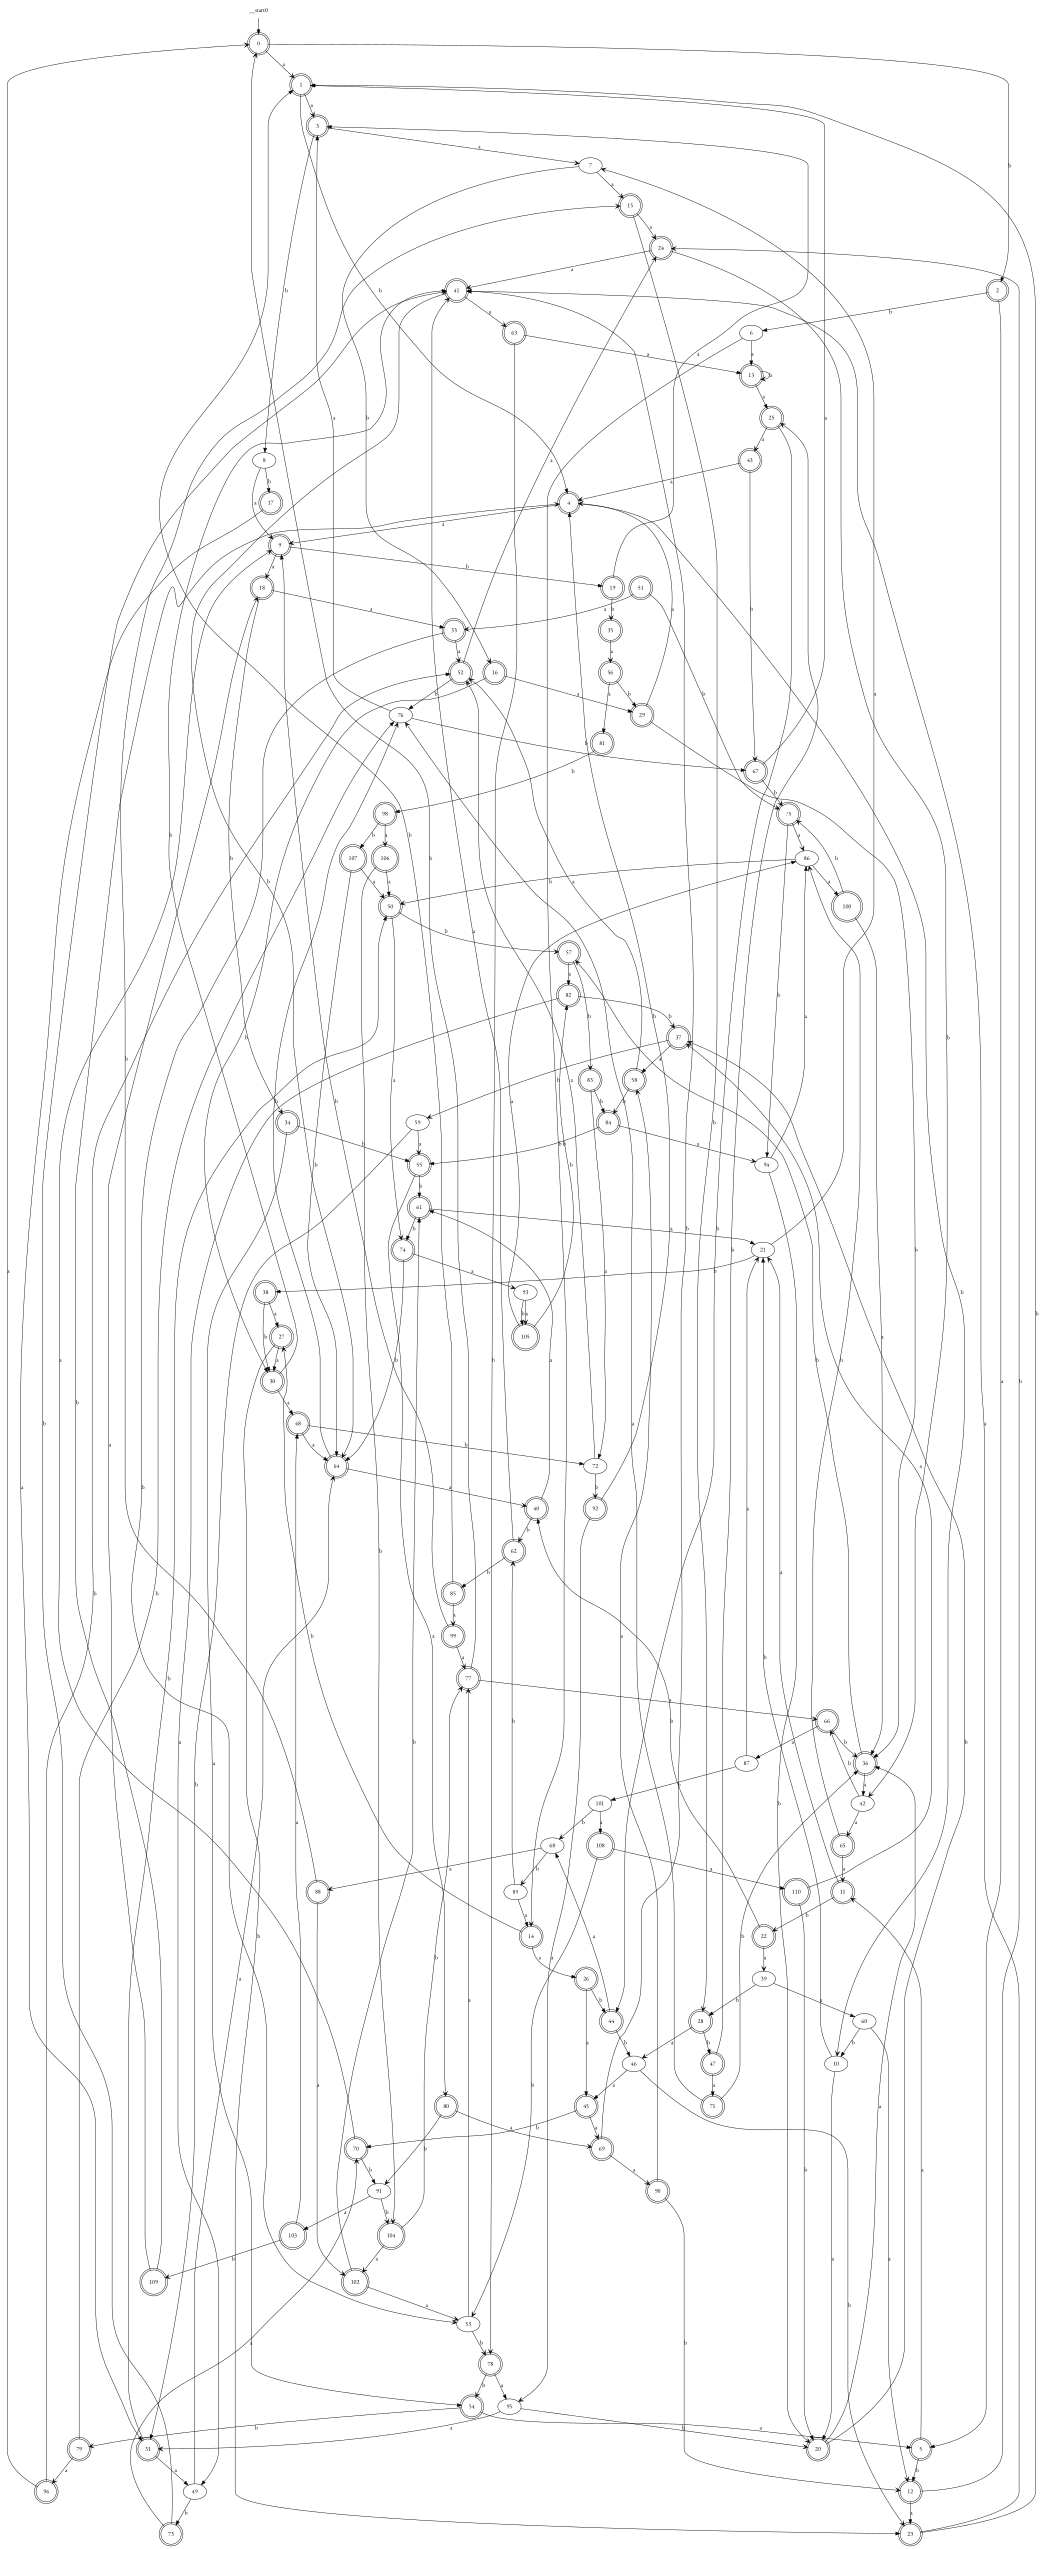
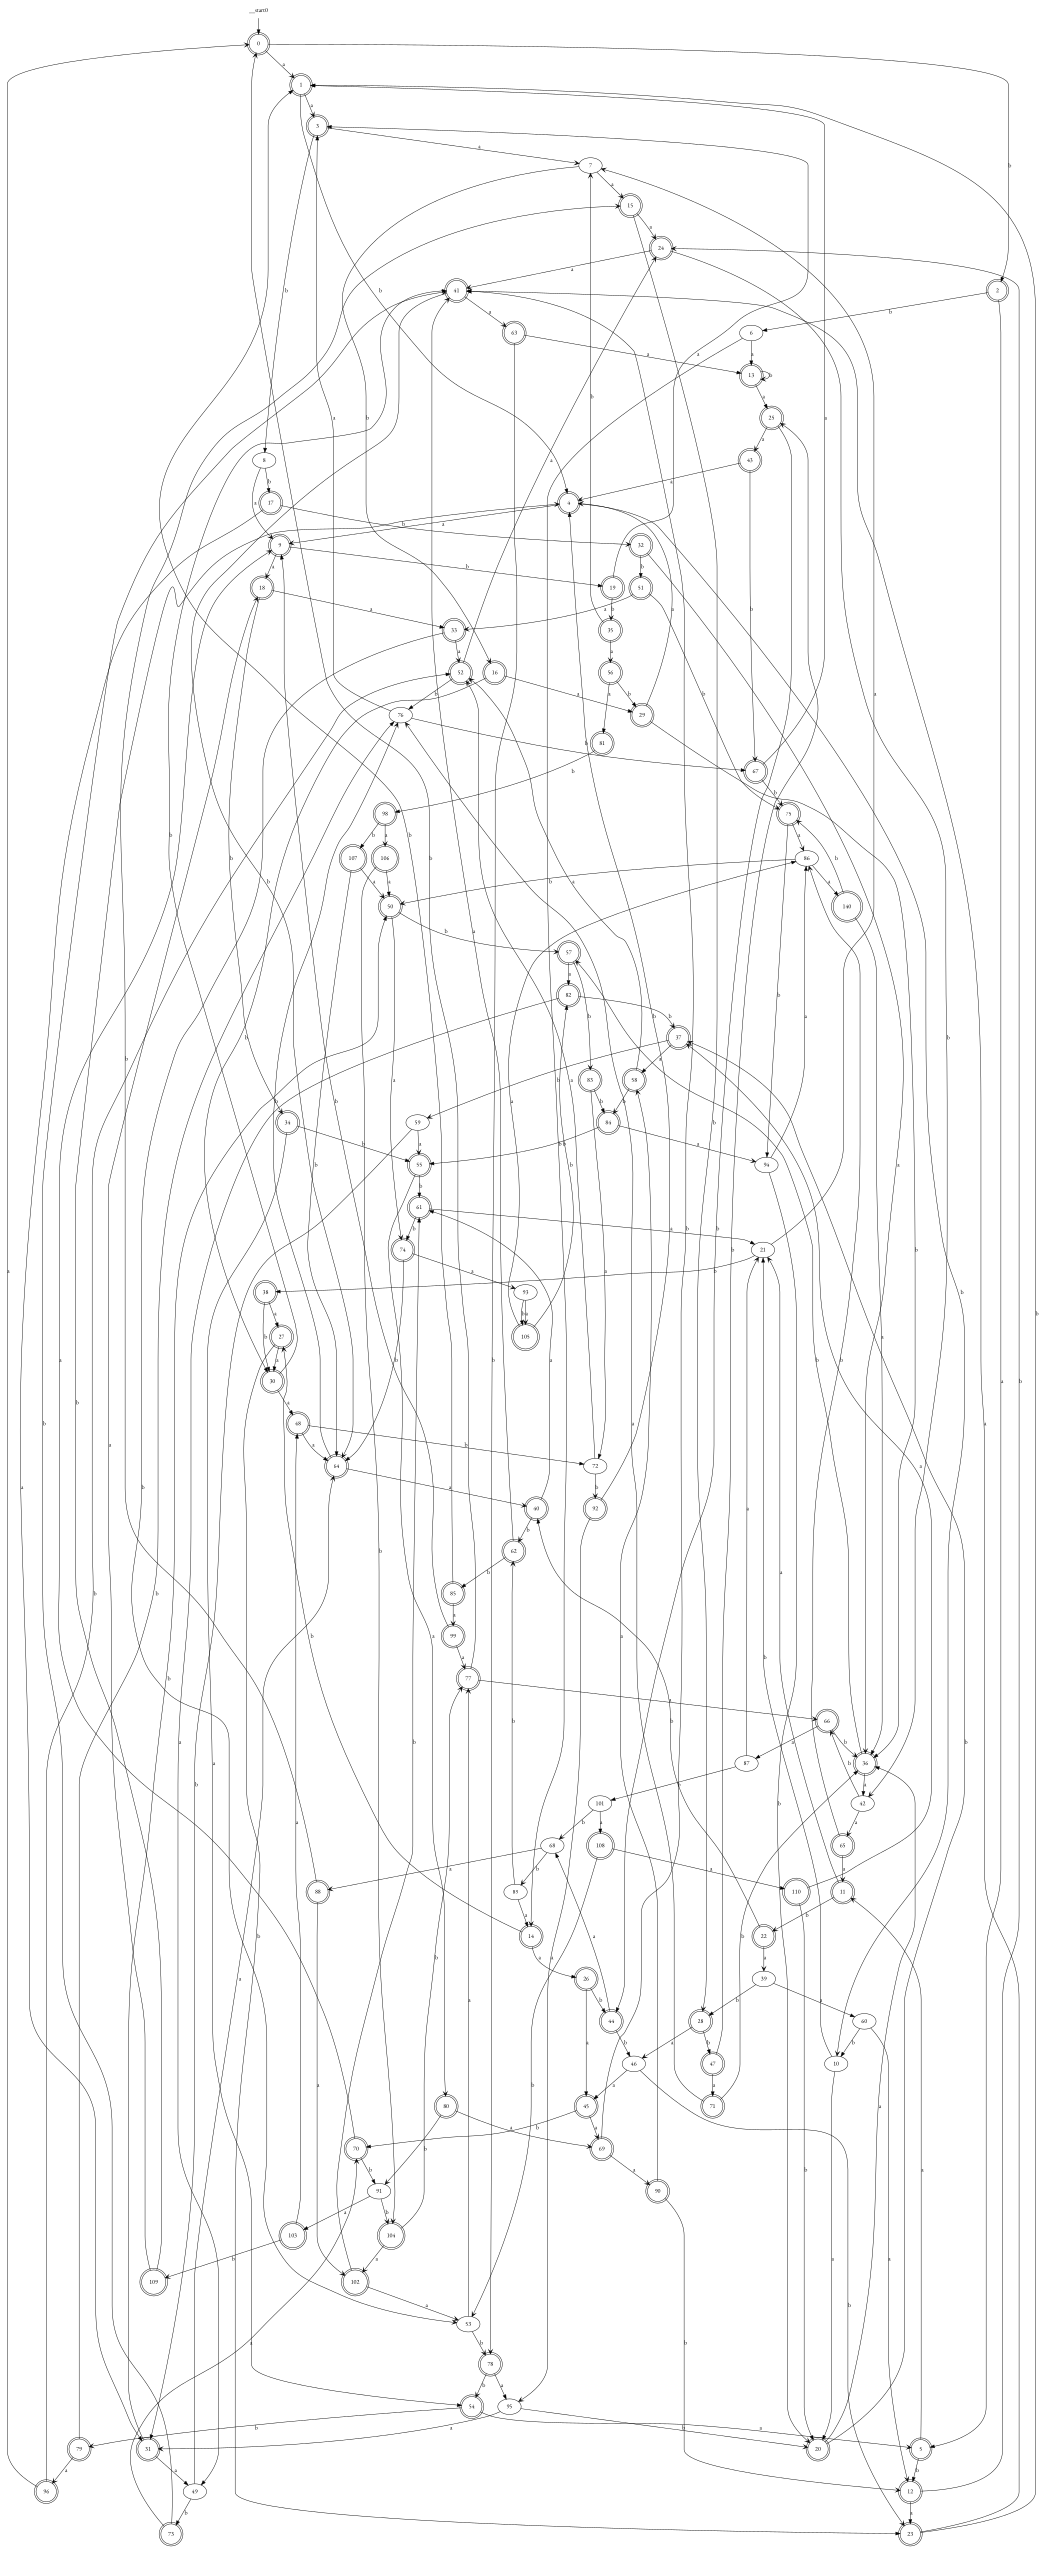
none -> (591, 402)
none -> (641, 545)
(847, 907) -> (847, 907)
(694, 2425) -> (694, 2425)
